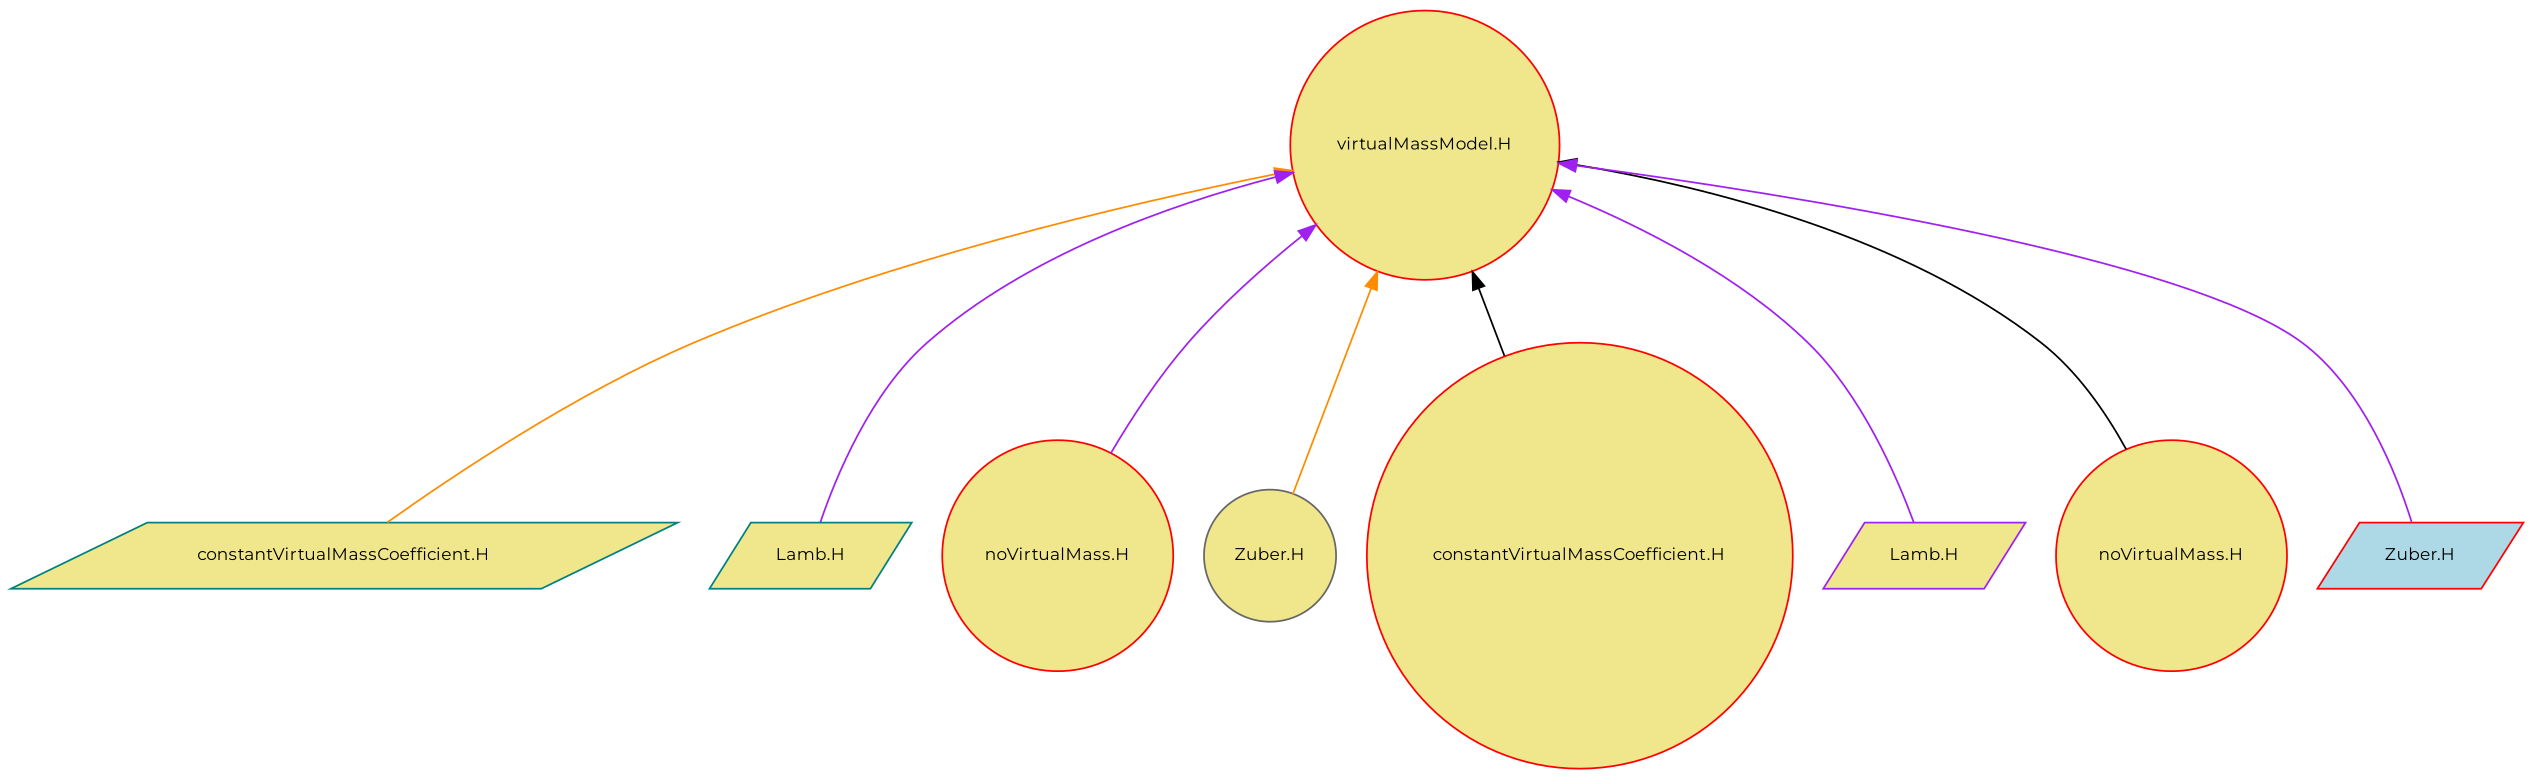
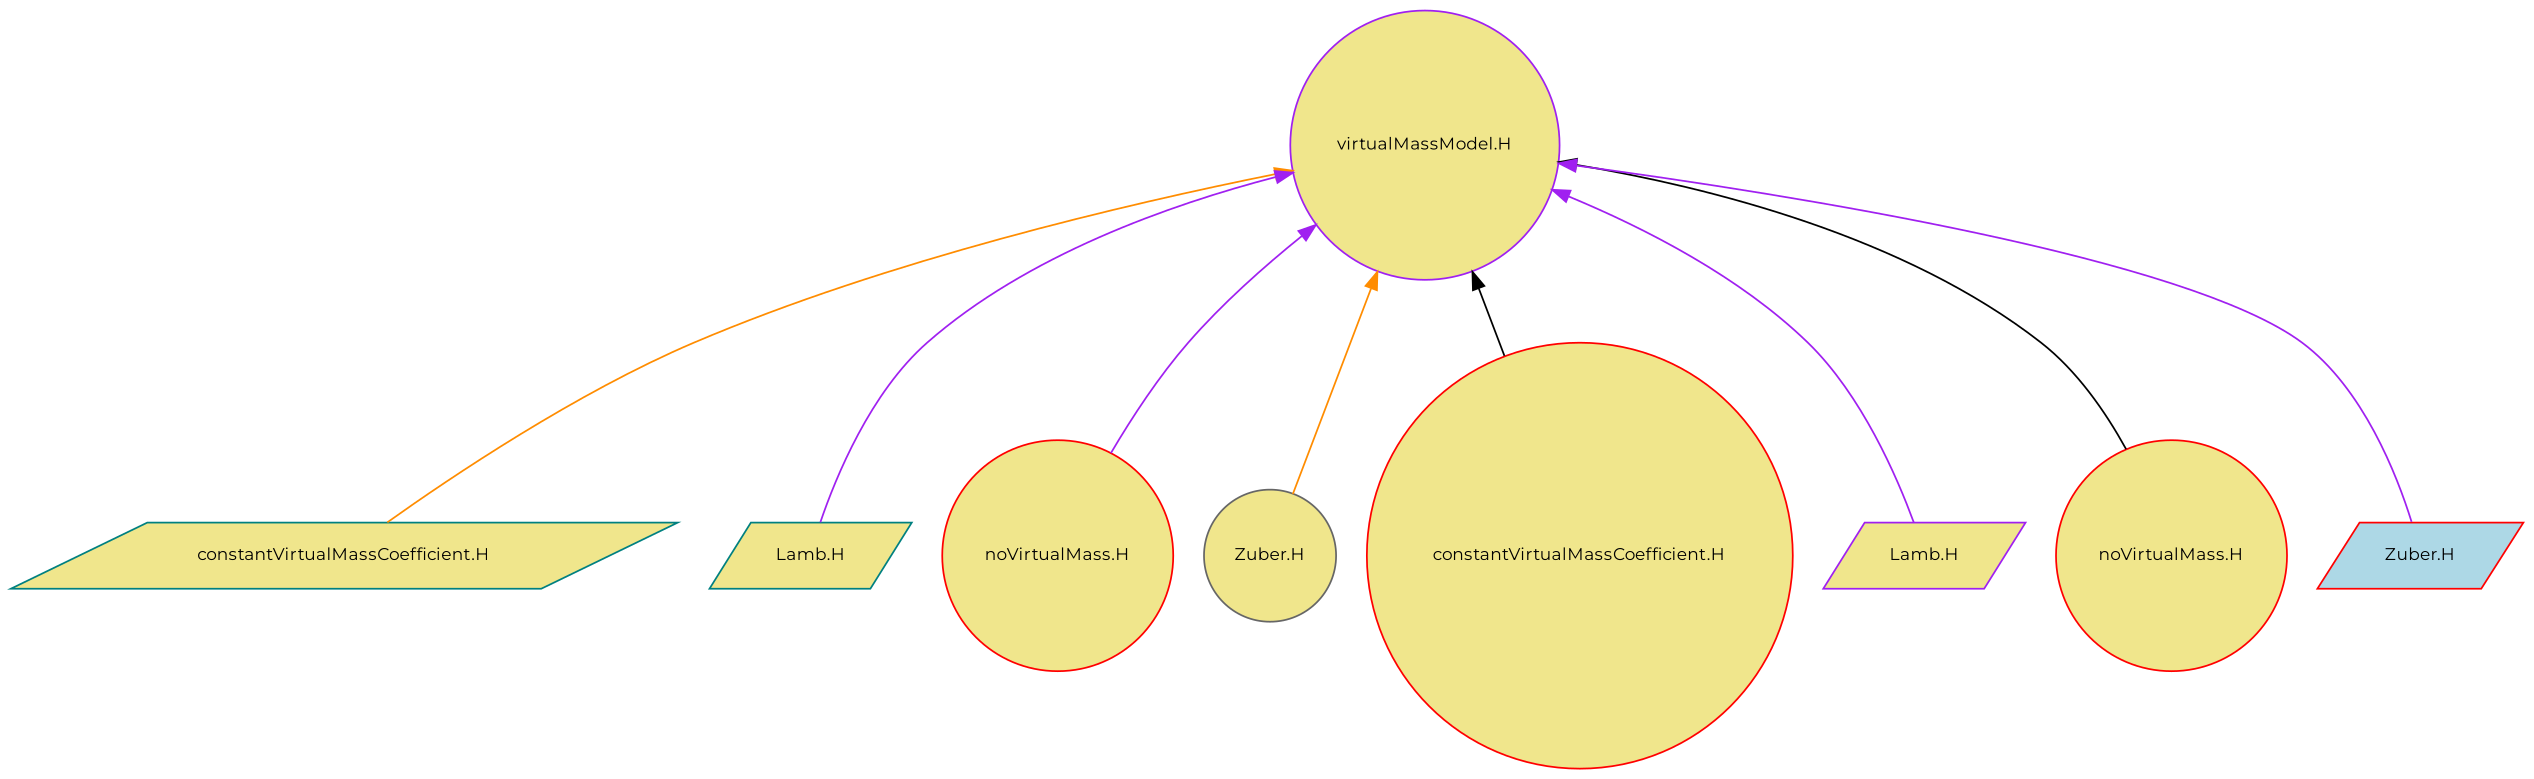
(1425, 145) -> (1425, 145)
